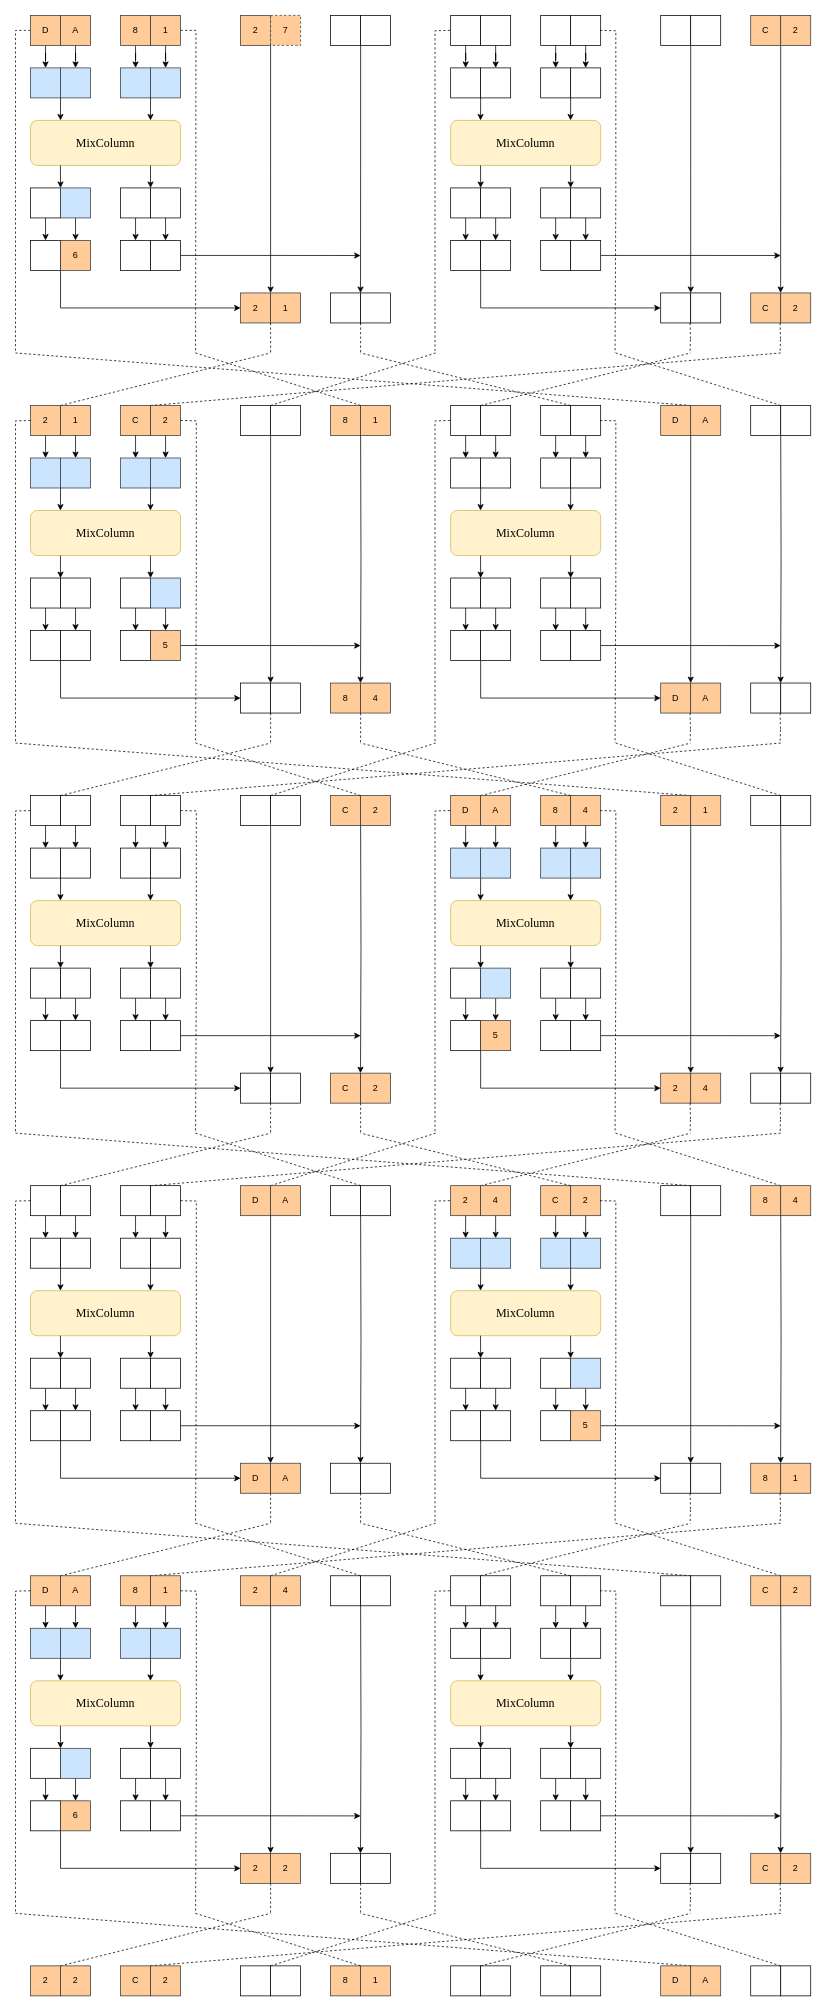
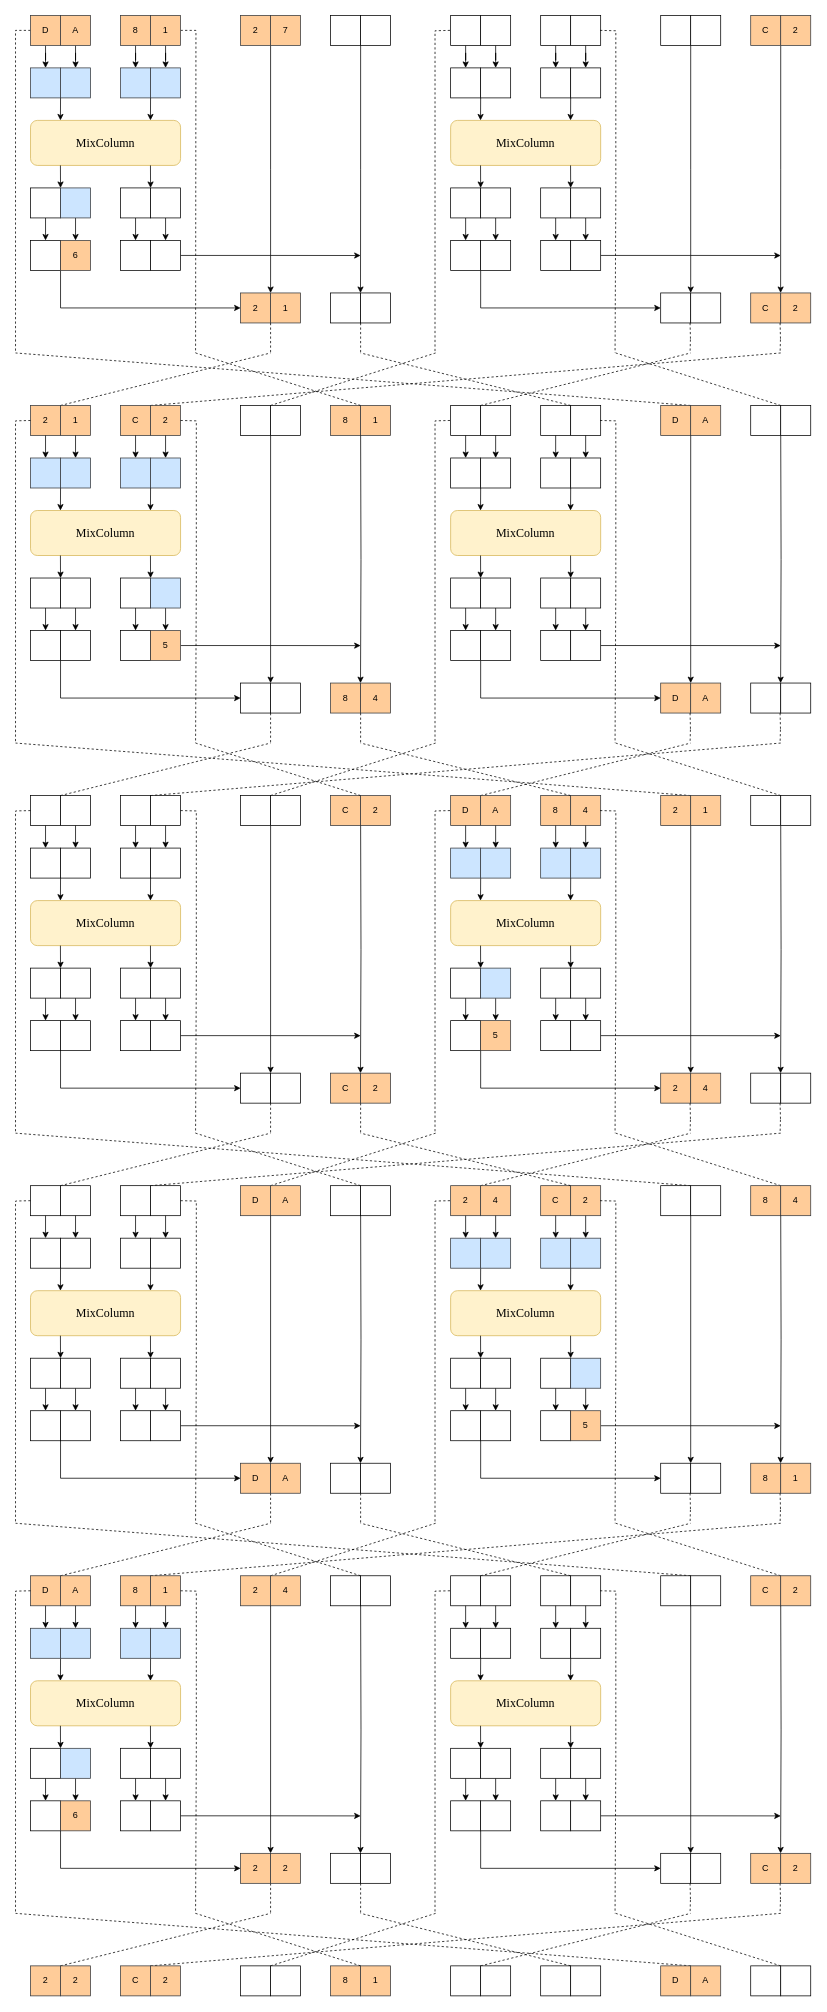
(285, 30) -> (285, 30)
